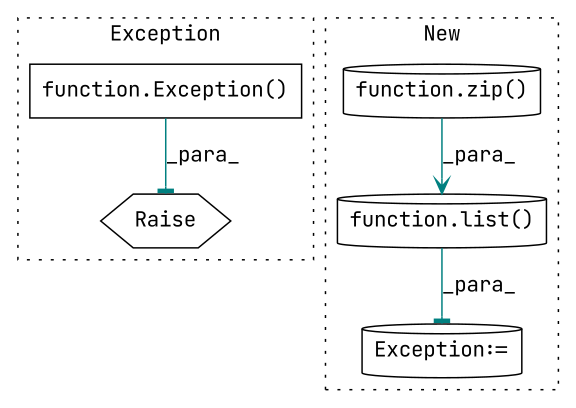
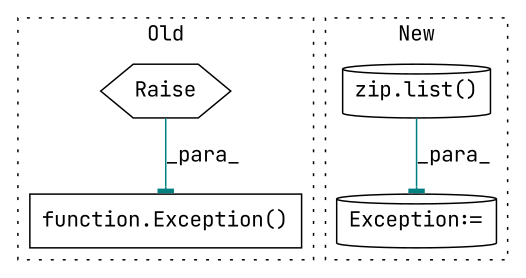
(166, 35) -> (166, 35)
(442, 91) -> none
(166, 152) -> (166, 152)
(442, 221) -> (417, 91)
